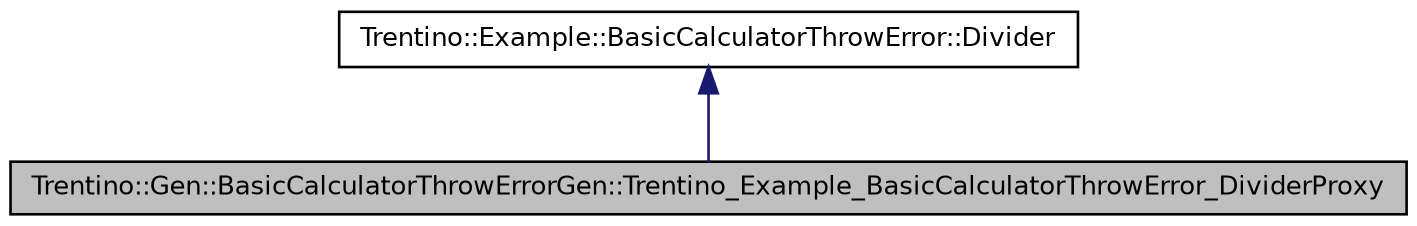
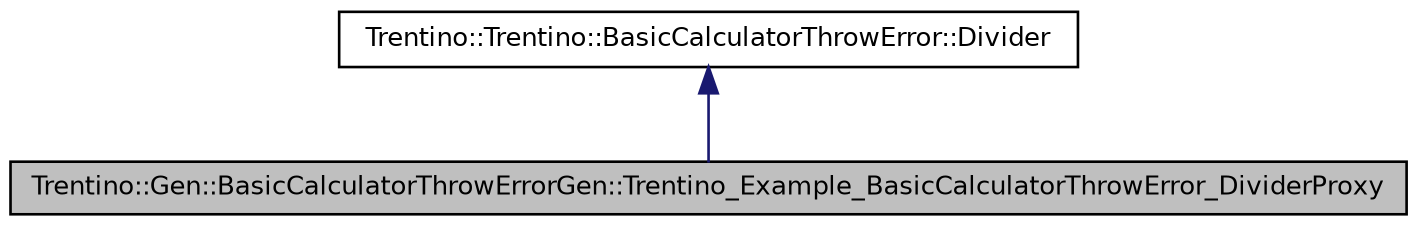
(709, 39) -> (709, 39)
